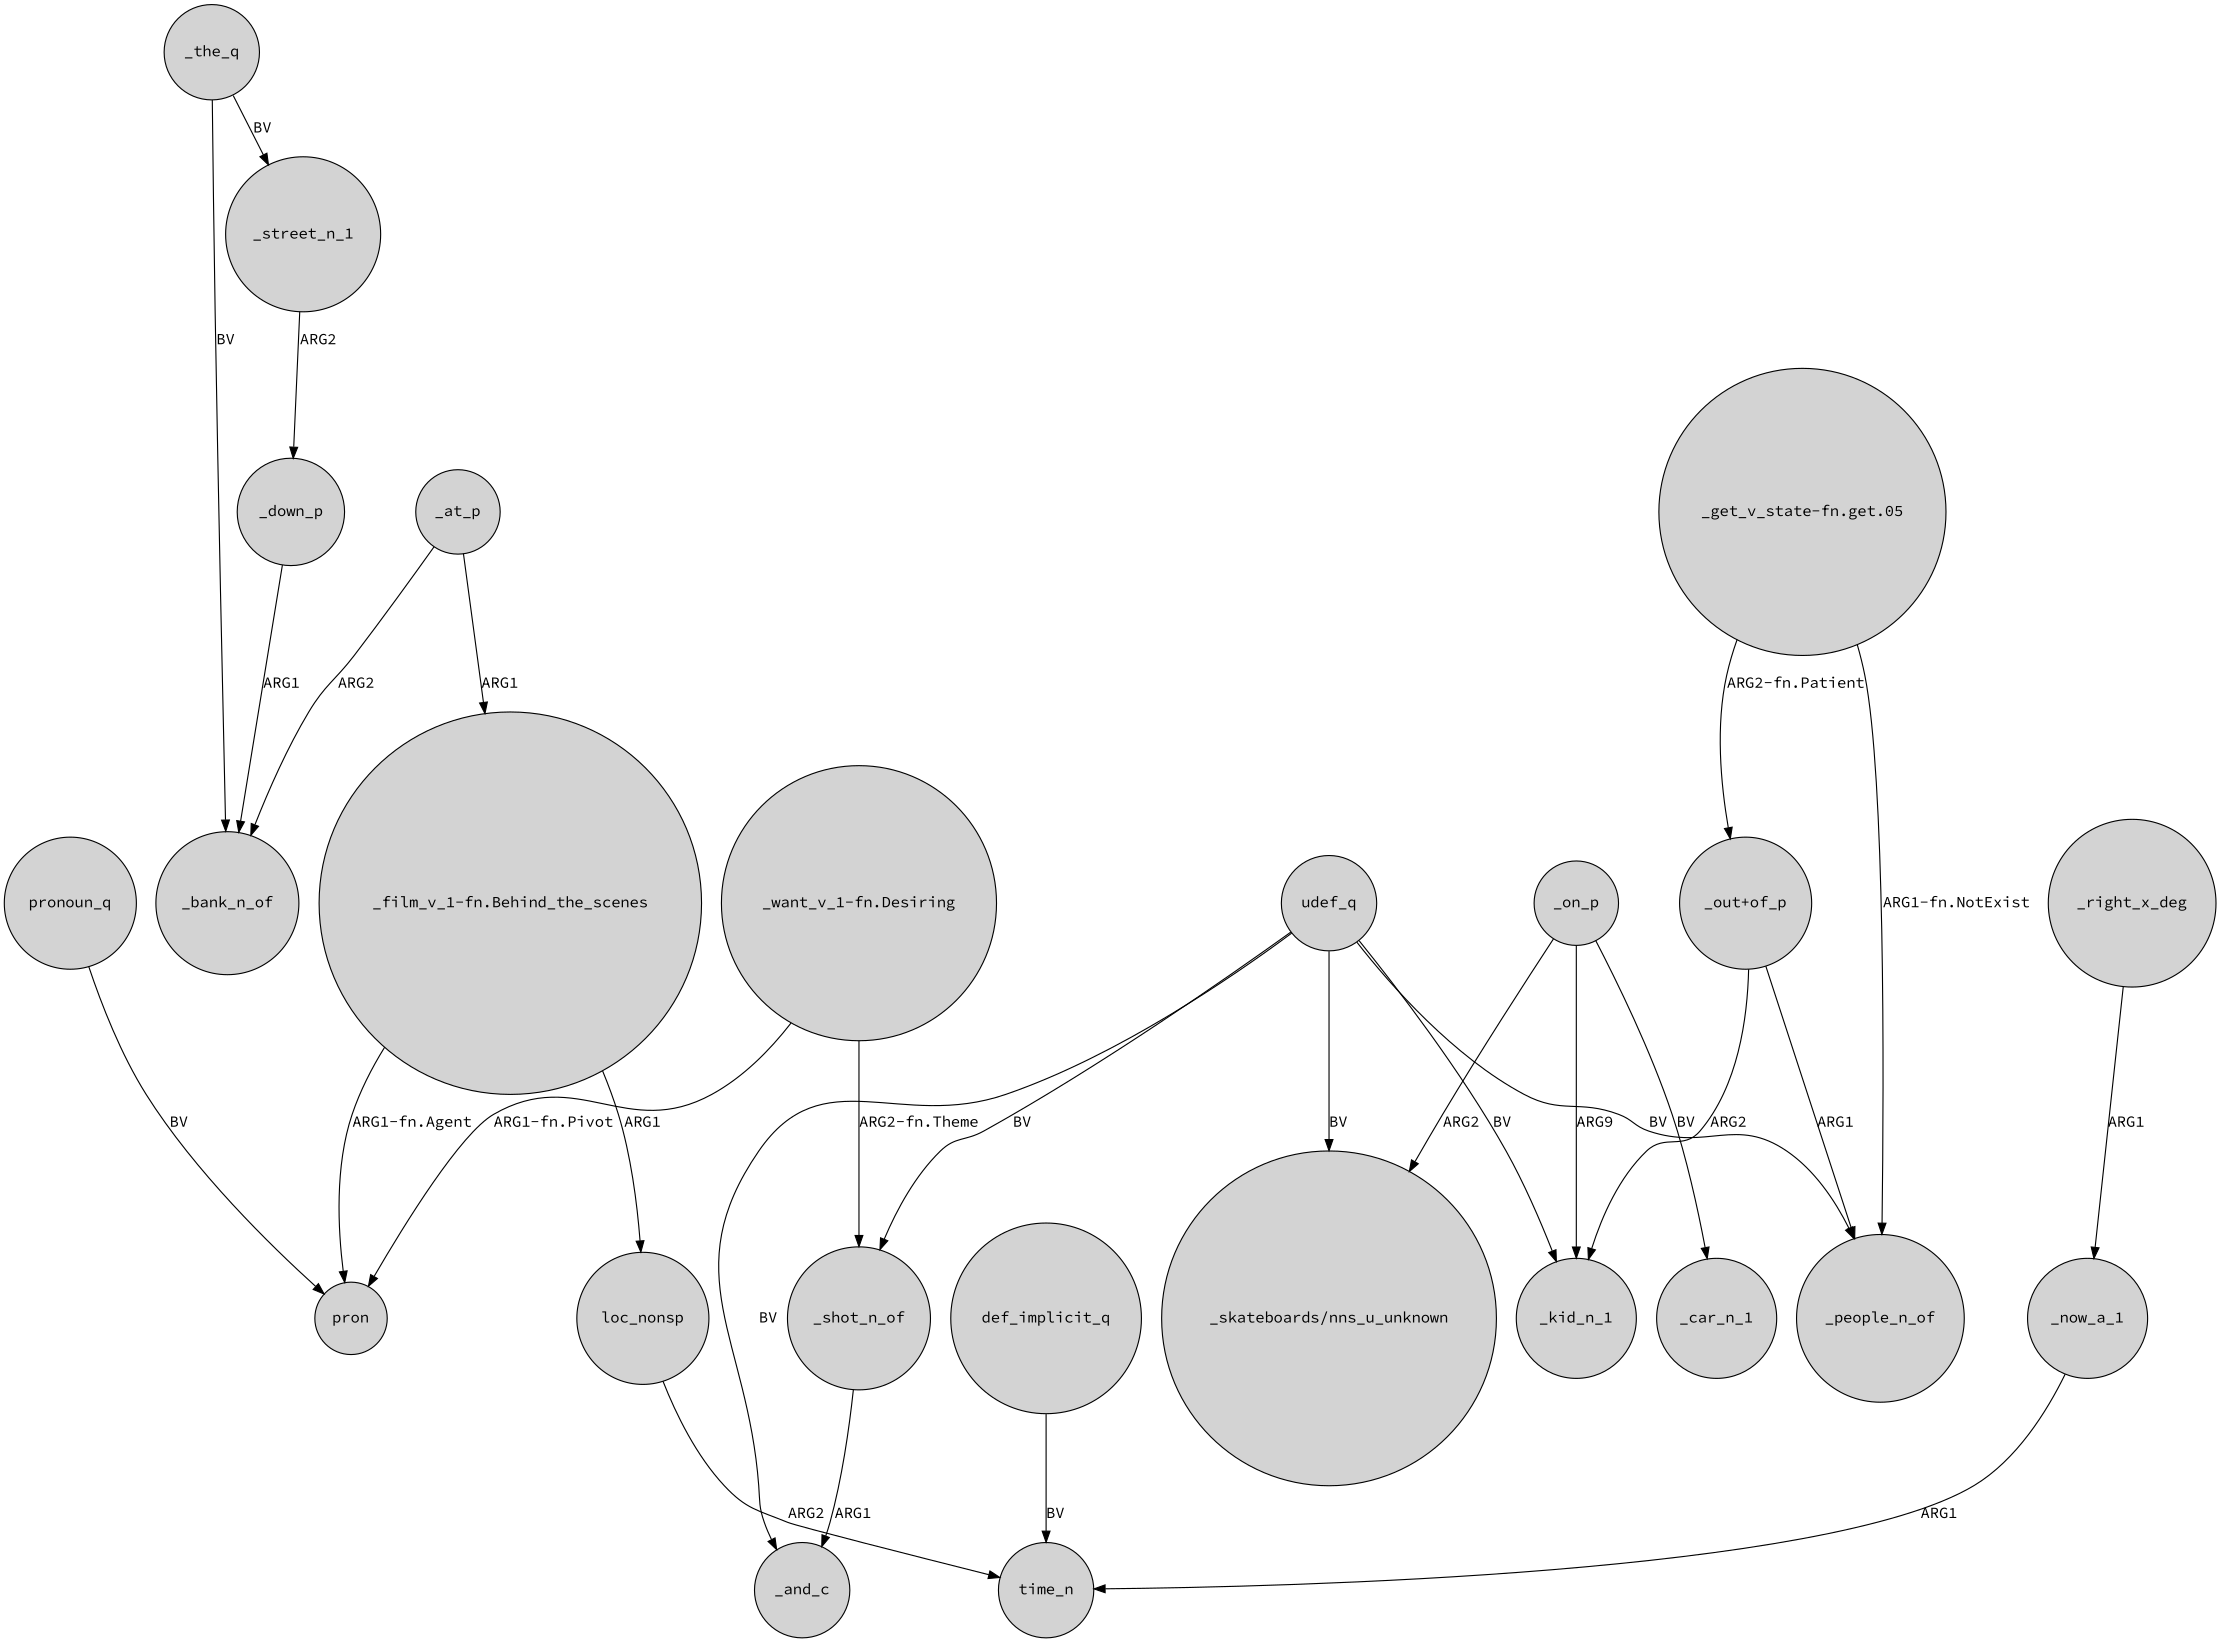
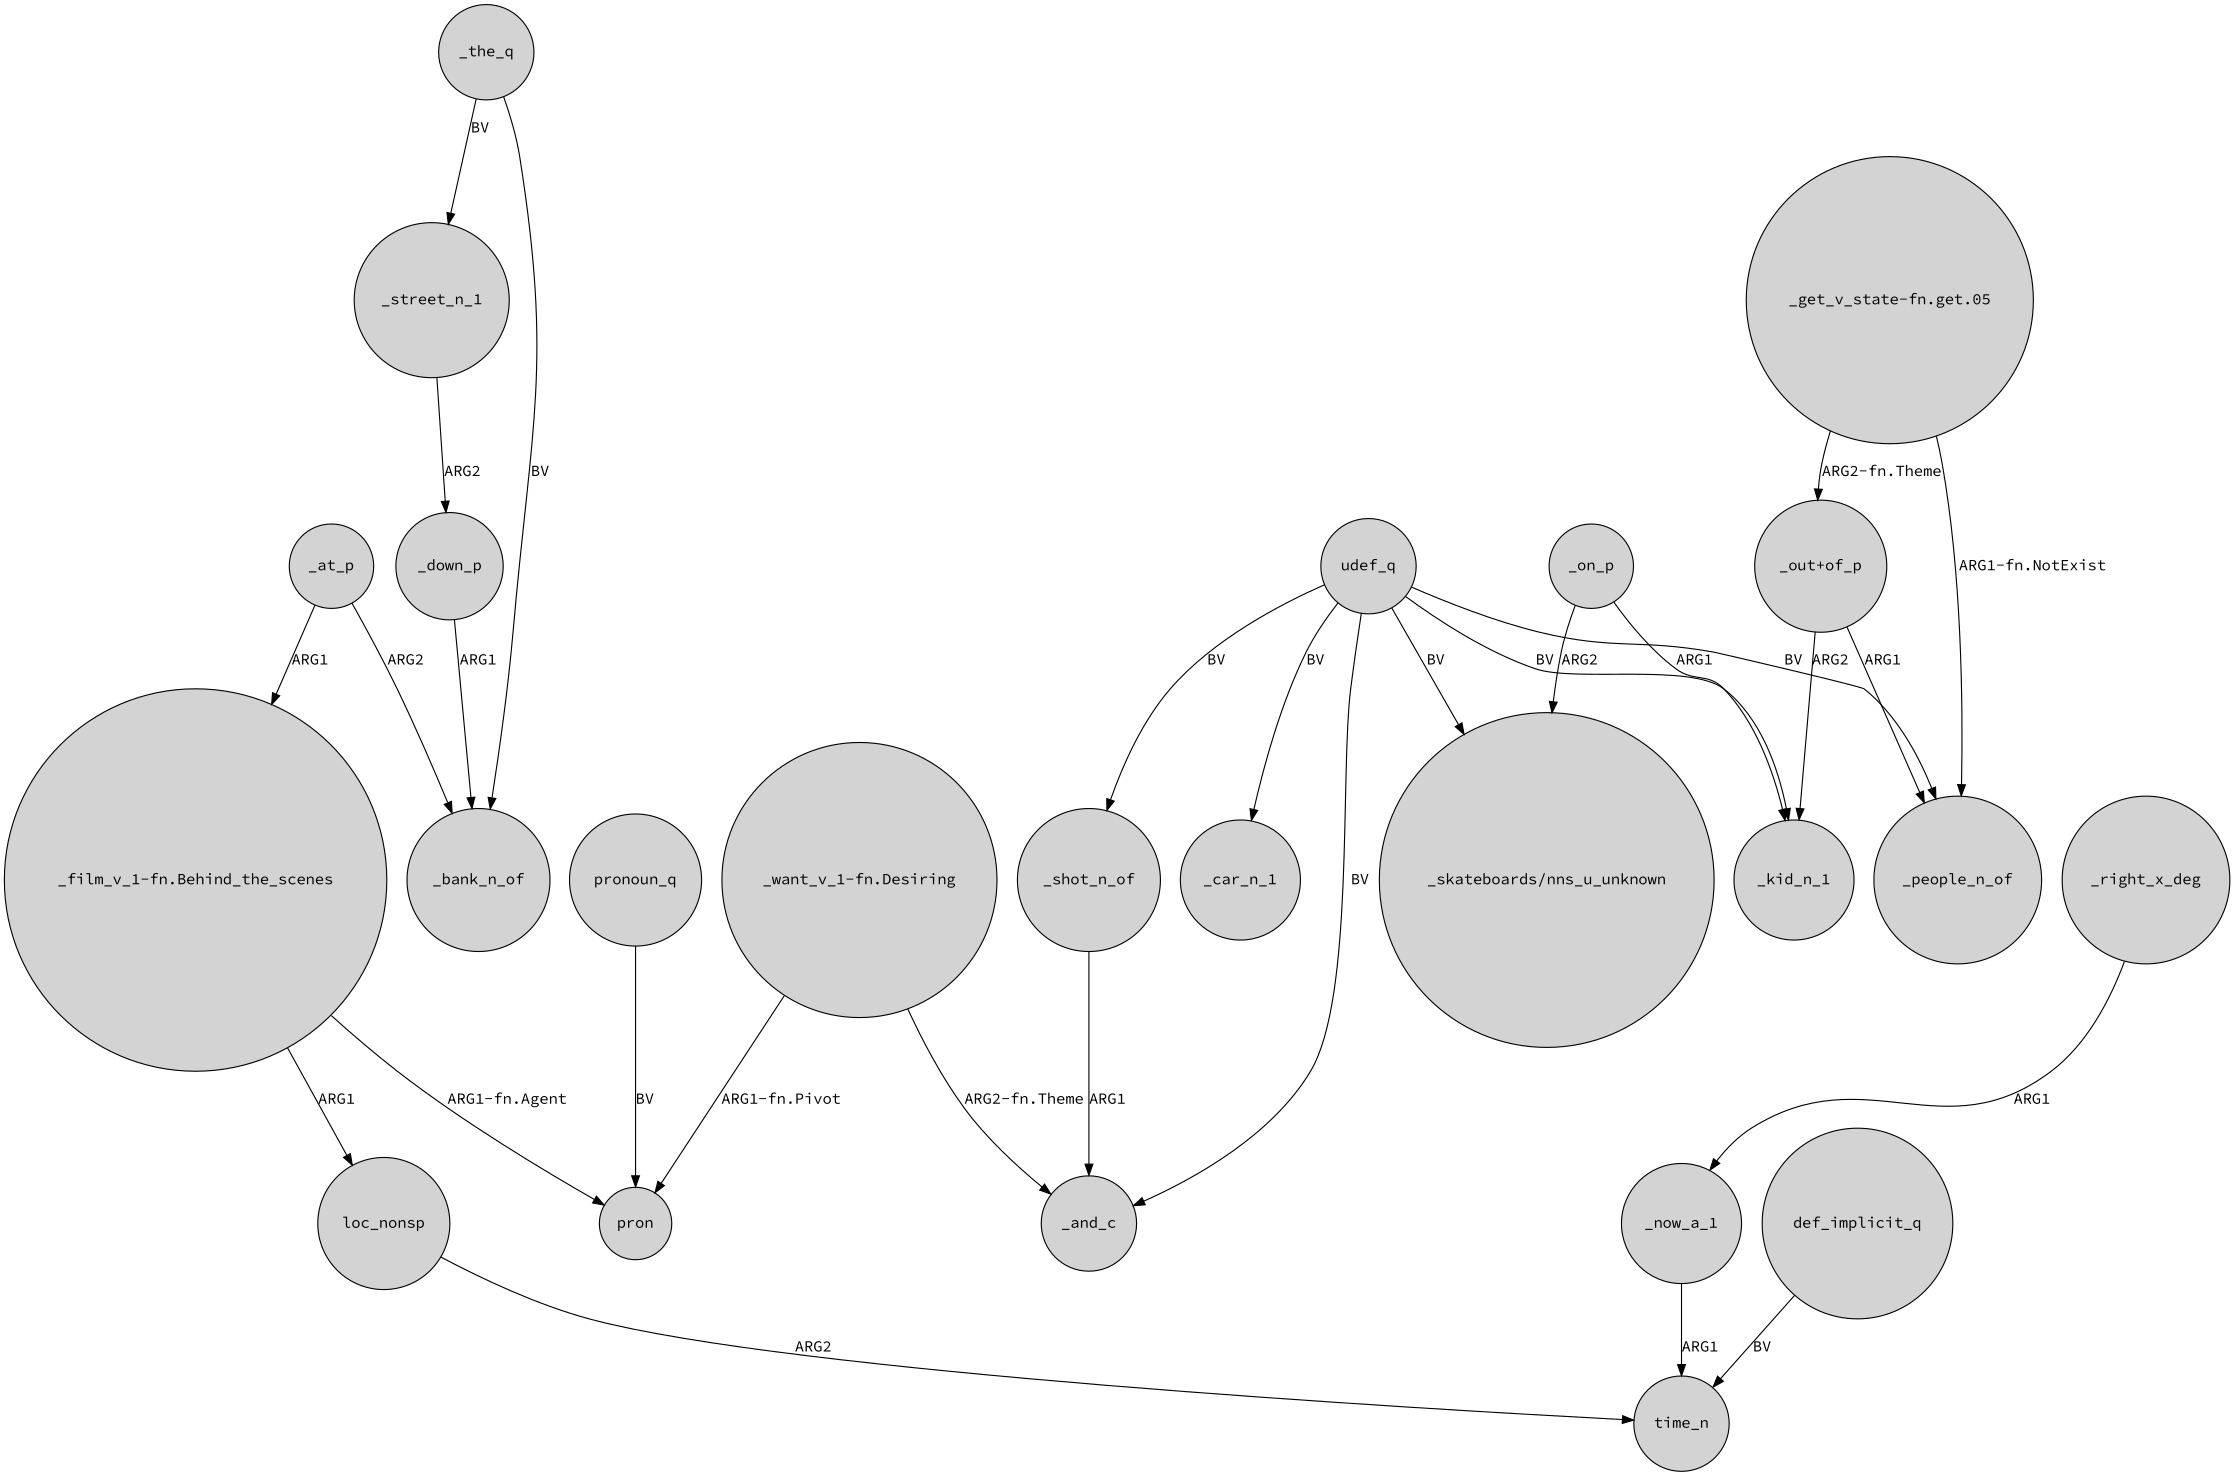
(1796, 684) -> (1882, 472)
(1663, 1089) -> (1285, 702)
(1595, 1123) -> (1695, 660)
(859, 1138) -> (963, 1107)
